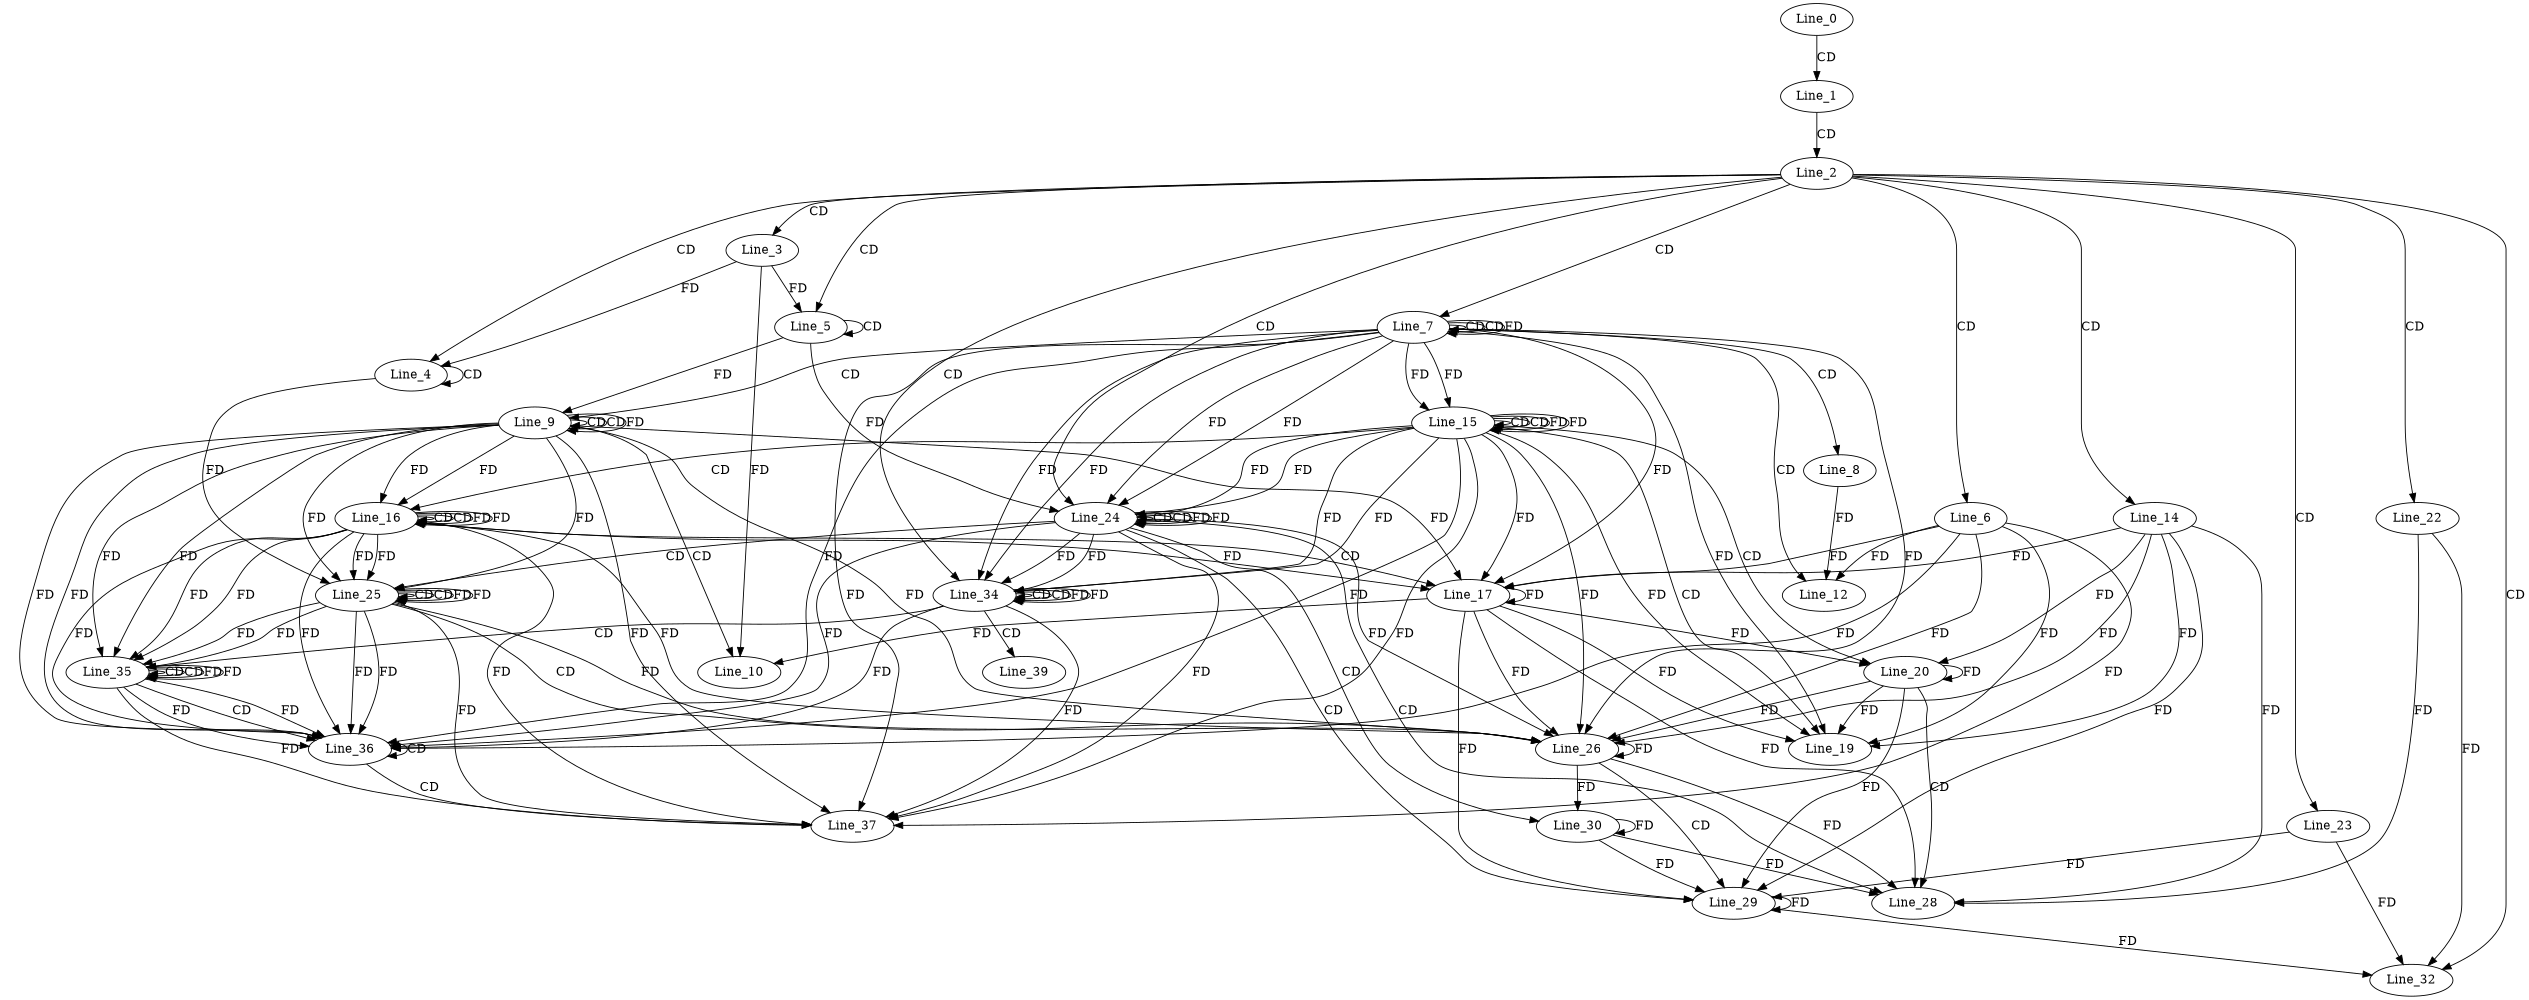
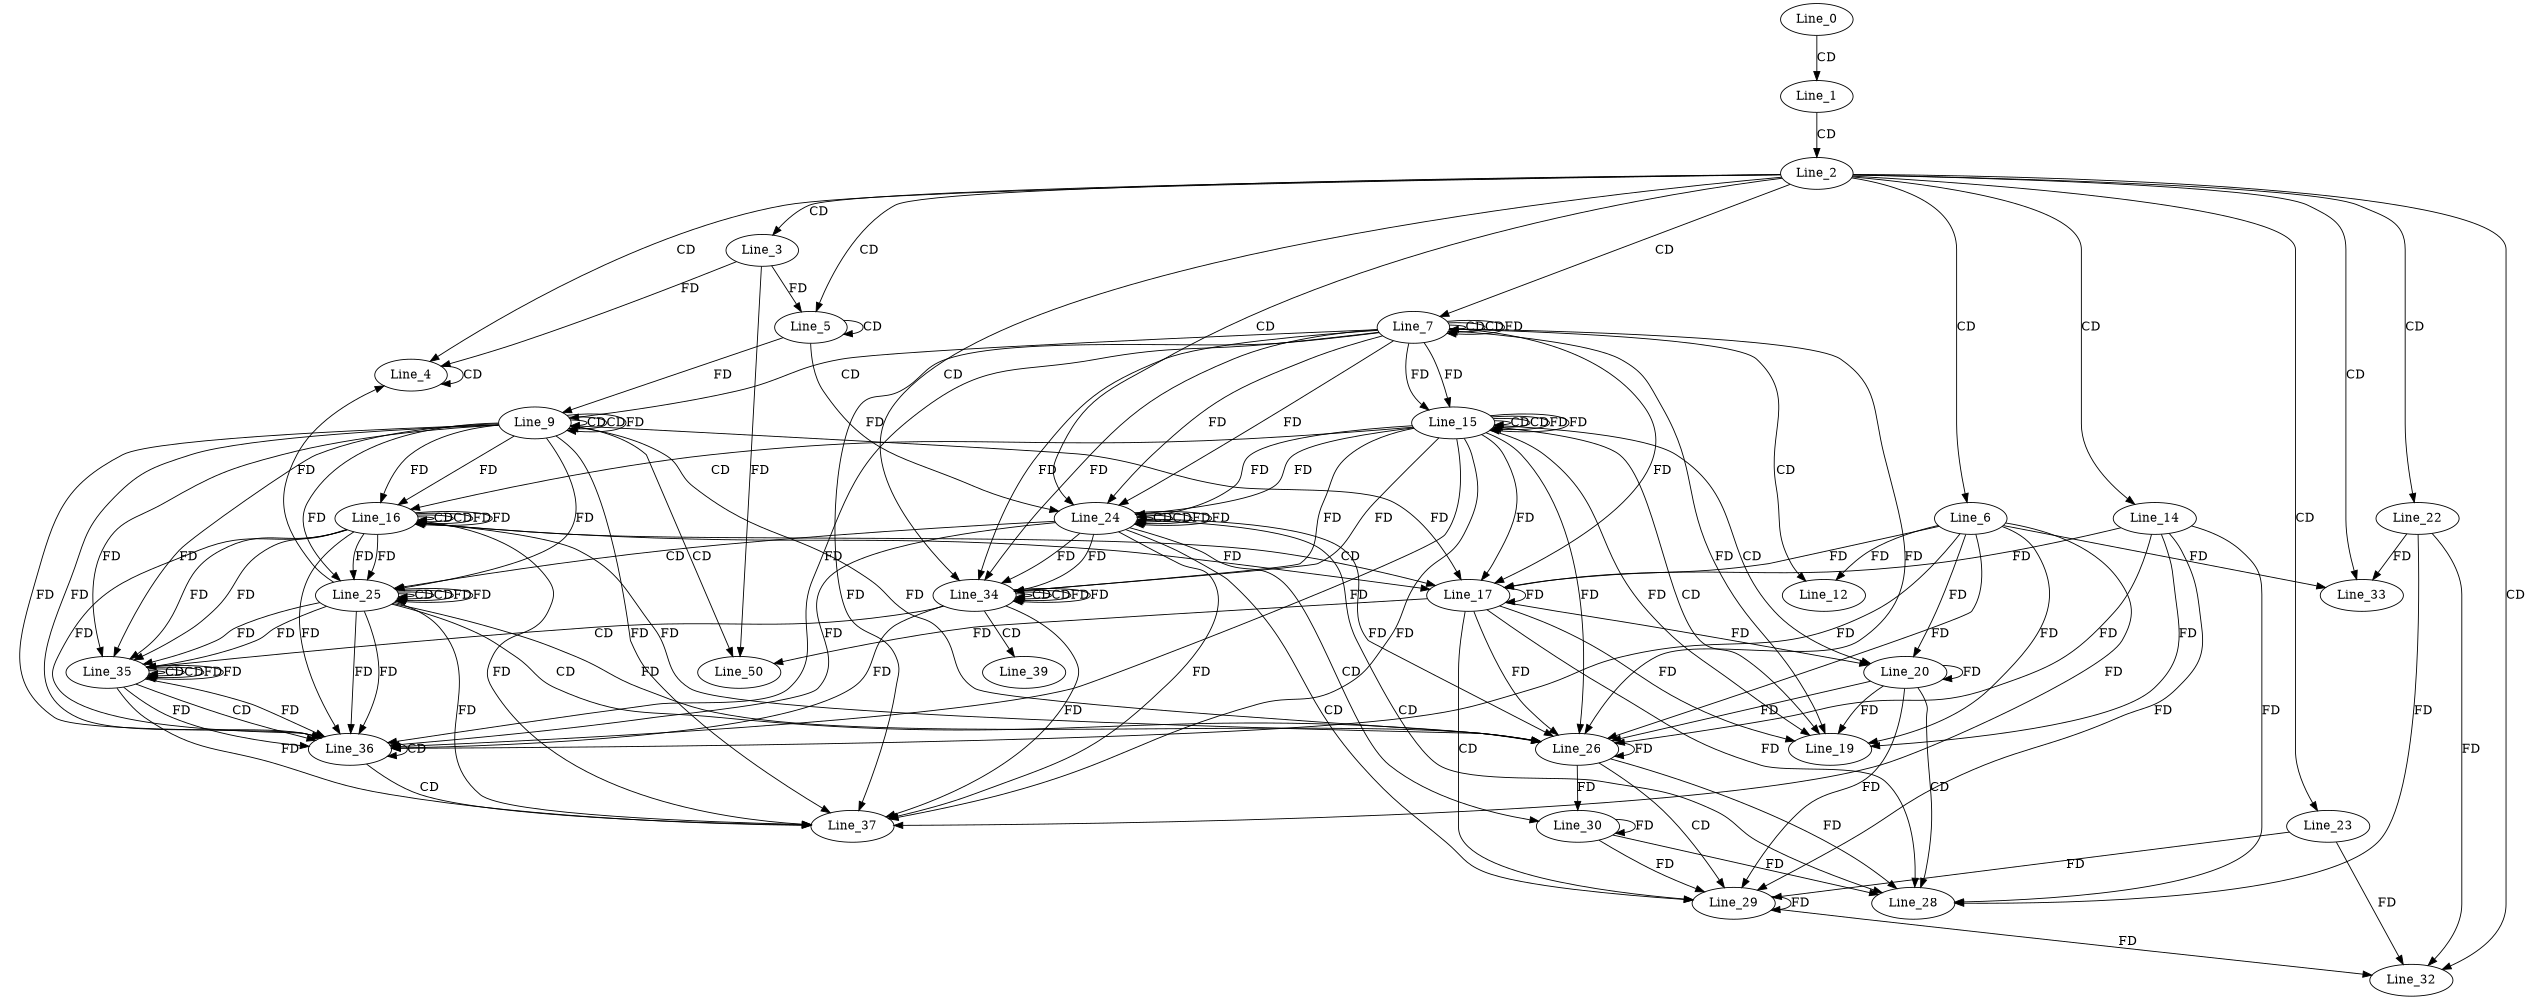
(205, 457) -> (287, 481)
(1840, 471) -> none
none -> (2362, 595)
(2053, 608) -> (1944, 593)
(739, 672) -> (739, 672)
(1468, 749) -> (1468, 749)
